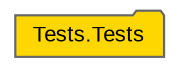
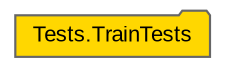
(90, 36) -> (113, 36)
